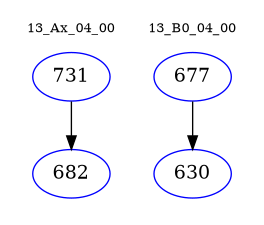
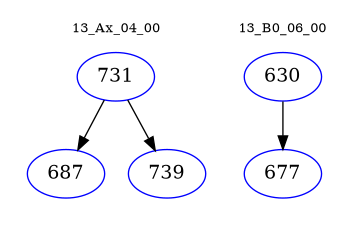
(193, 29) -> (283, 29)
(193, 119) -> (283, 119)
(71, 174) -> (66, 174)
none -> (167, 174)
